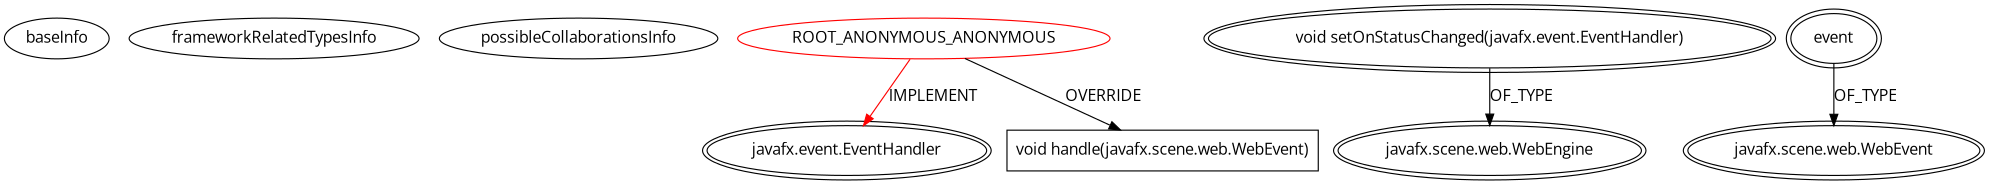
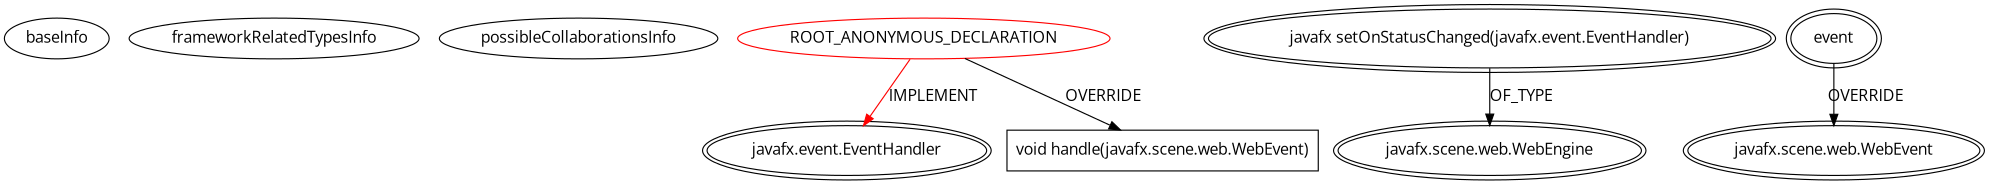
(924, 38) -> (924, 38)
(1490, 38) -> (1490, 38)
(1866, 97) -> (1866, 97)
